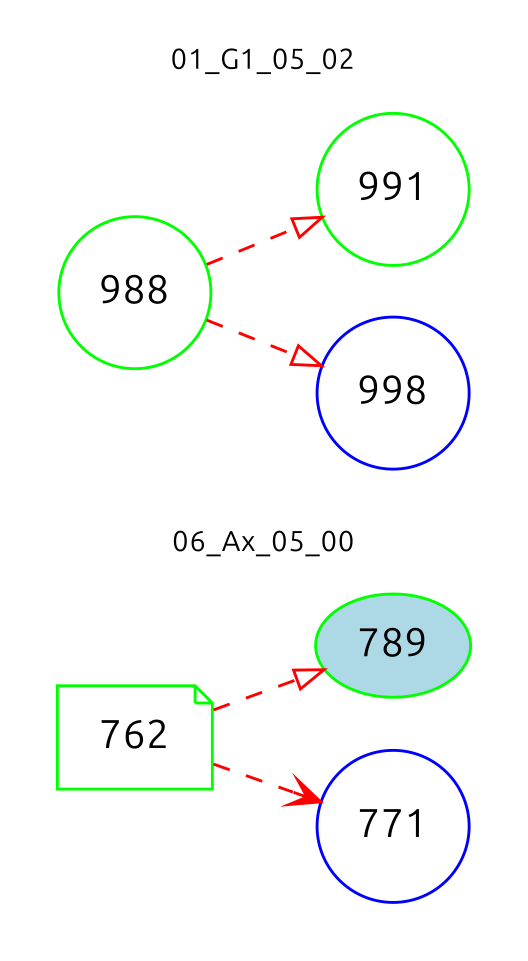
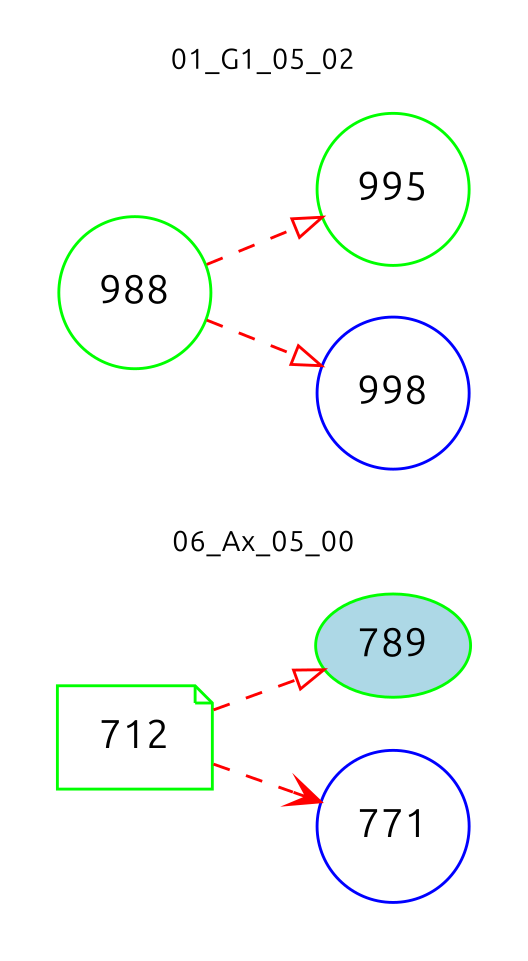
(393, 189) -> (393, 189)
(135, 737) -> (135, 737)
